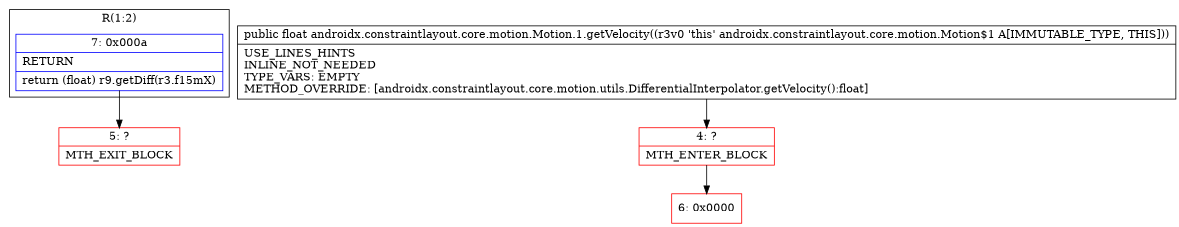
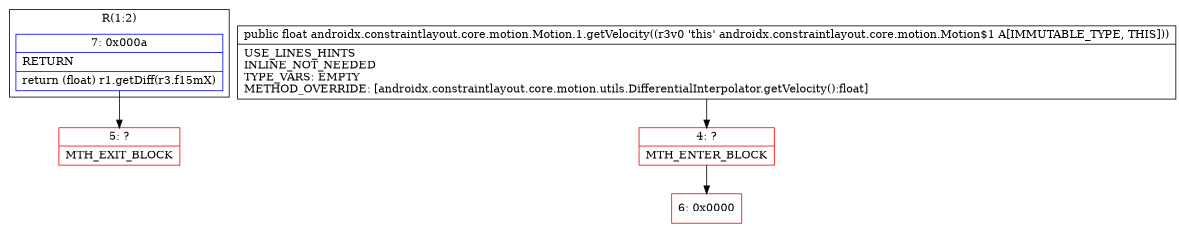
(119, 81) -> (119, 81)
